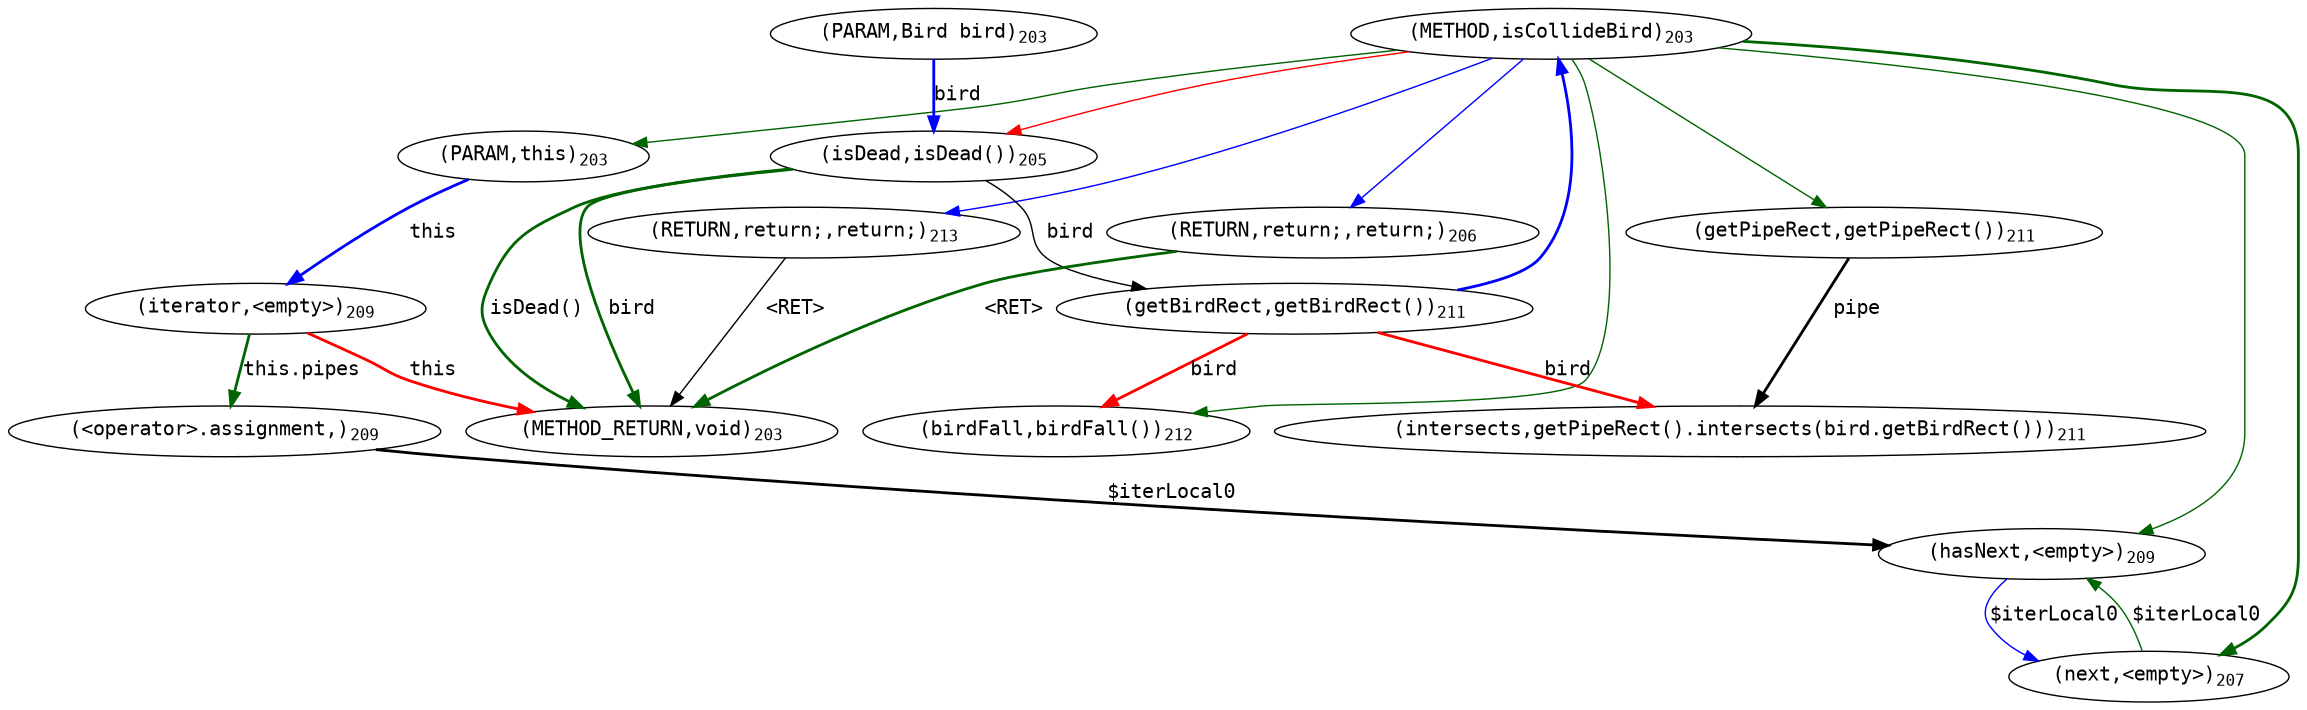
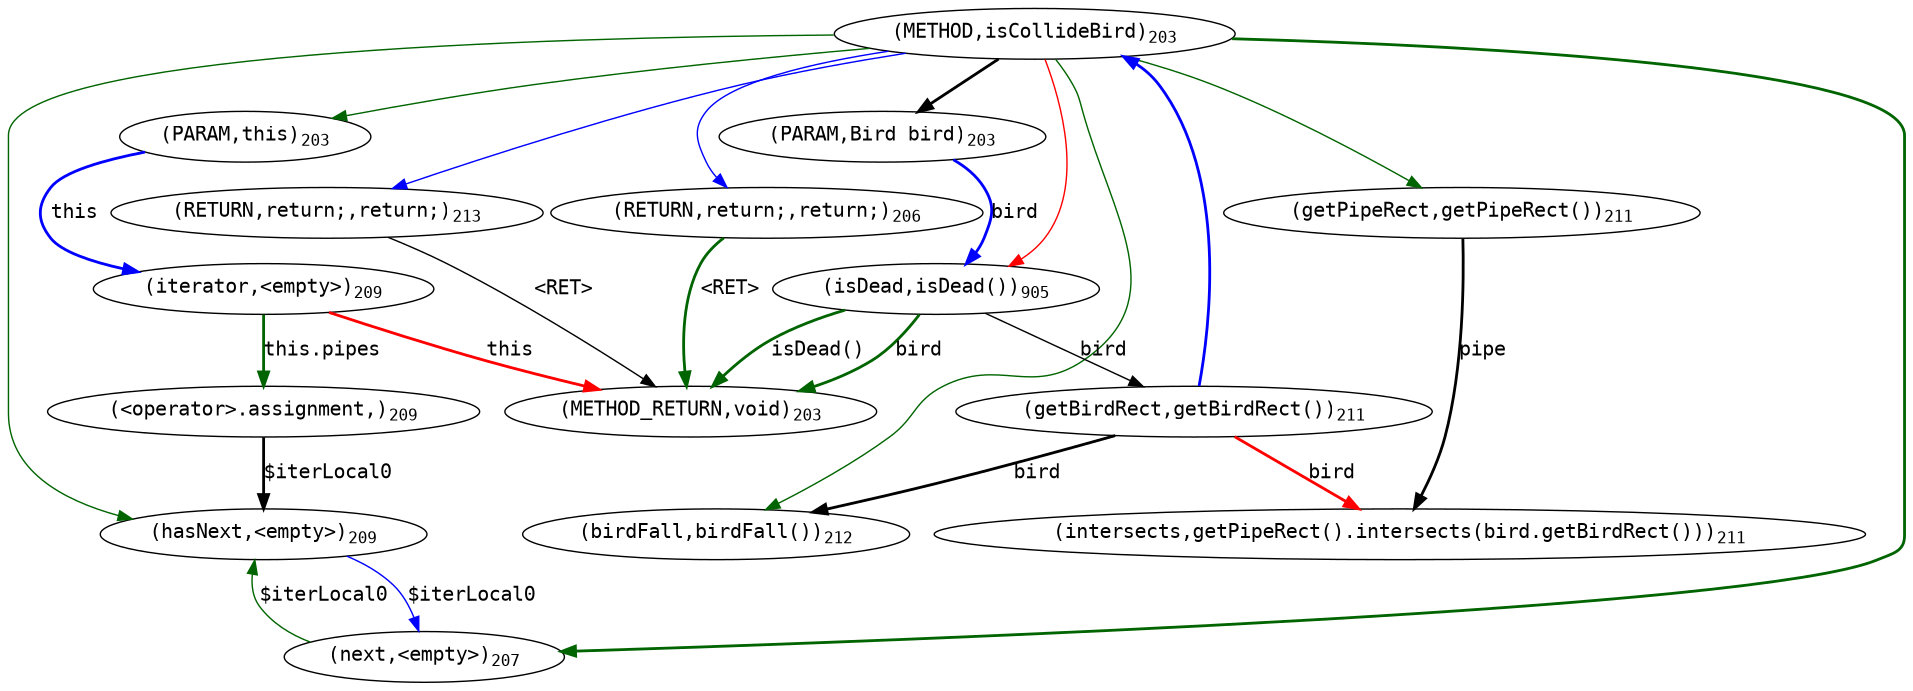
none -> (964, 81)
(1033, 154) -> (1035, 287)
(1182, 367) -> (972, 474)
